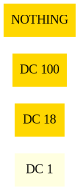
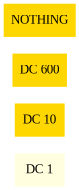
(40, 70) -> (40, 70)
(40, 120) -> (40, 120)
